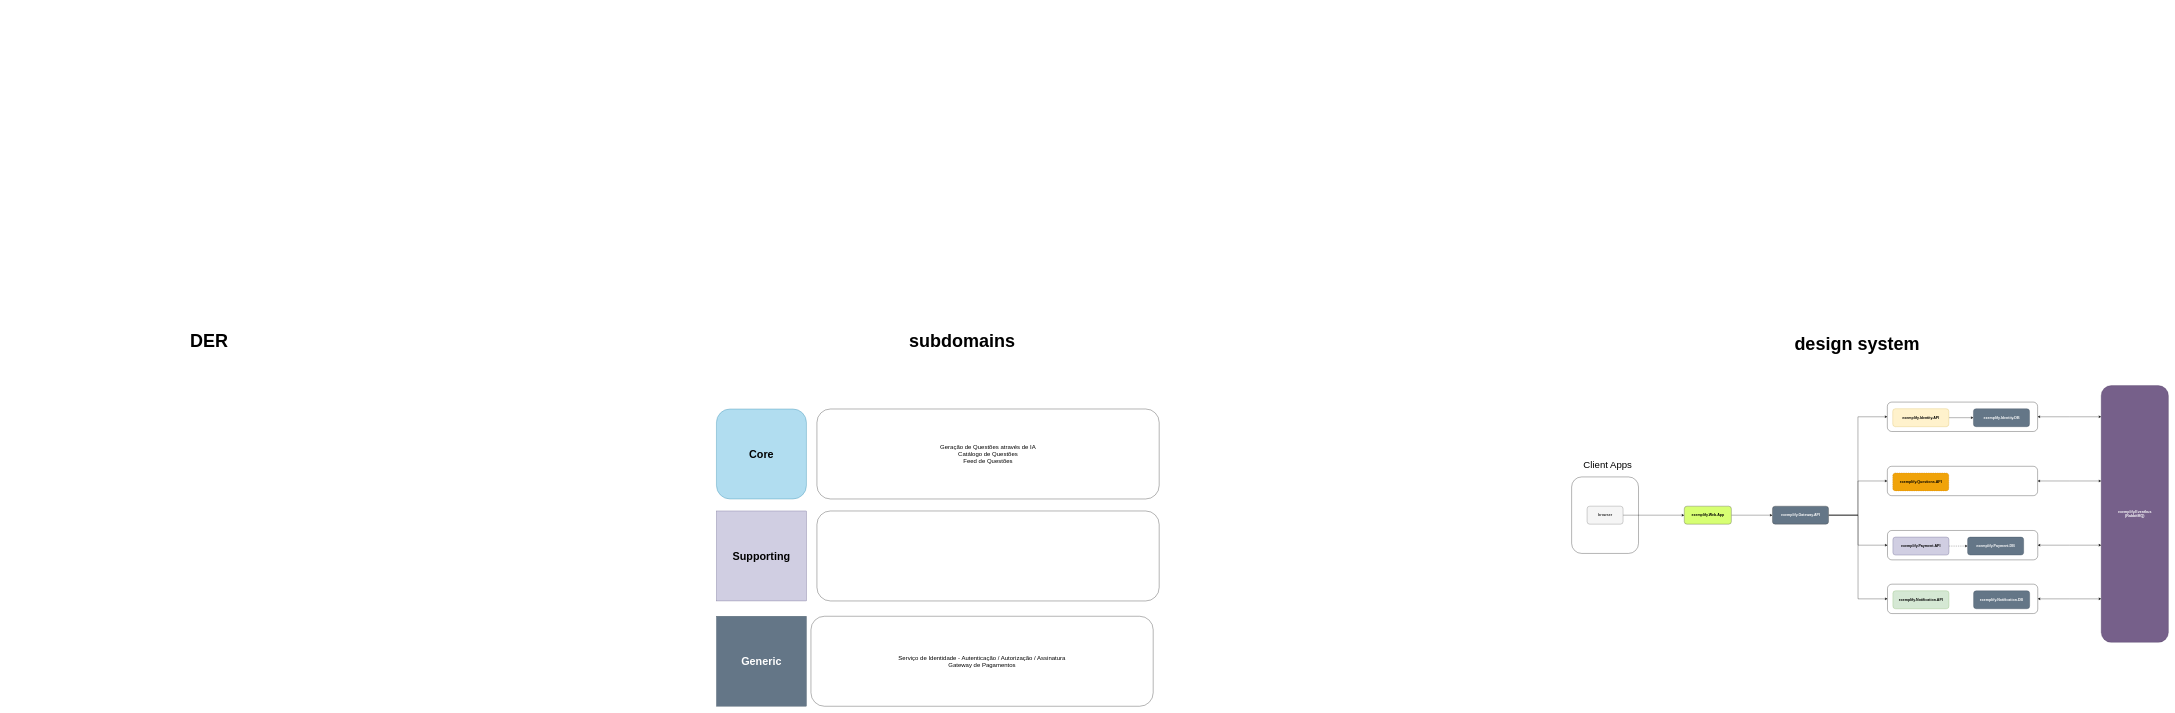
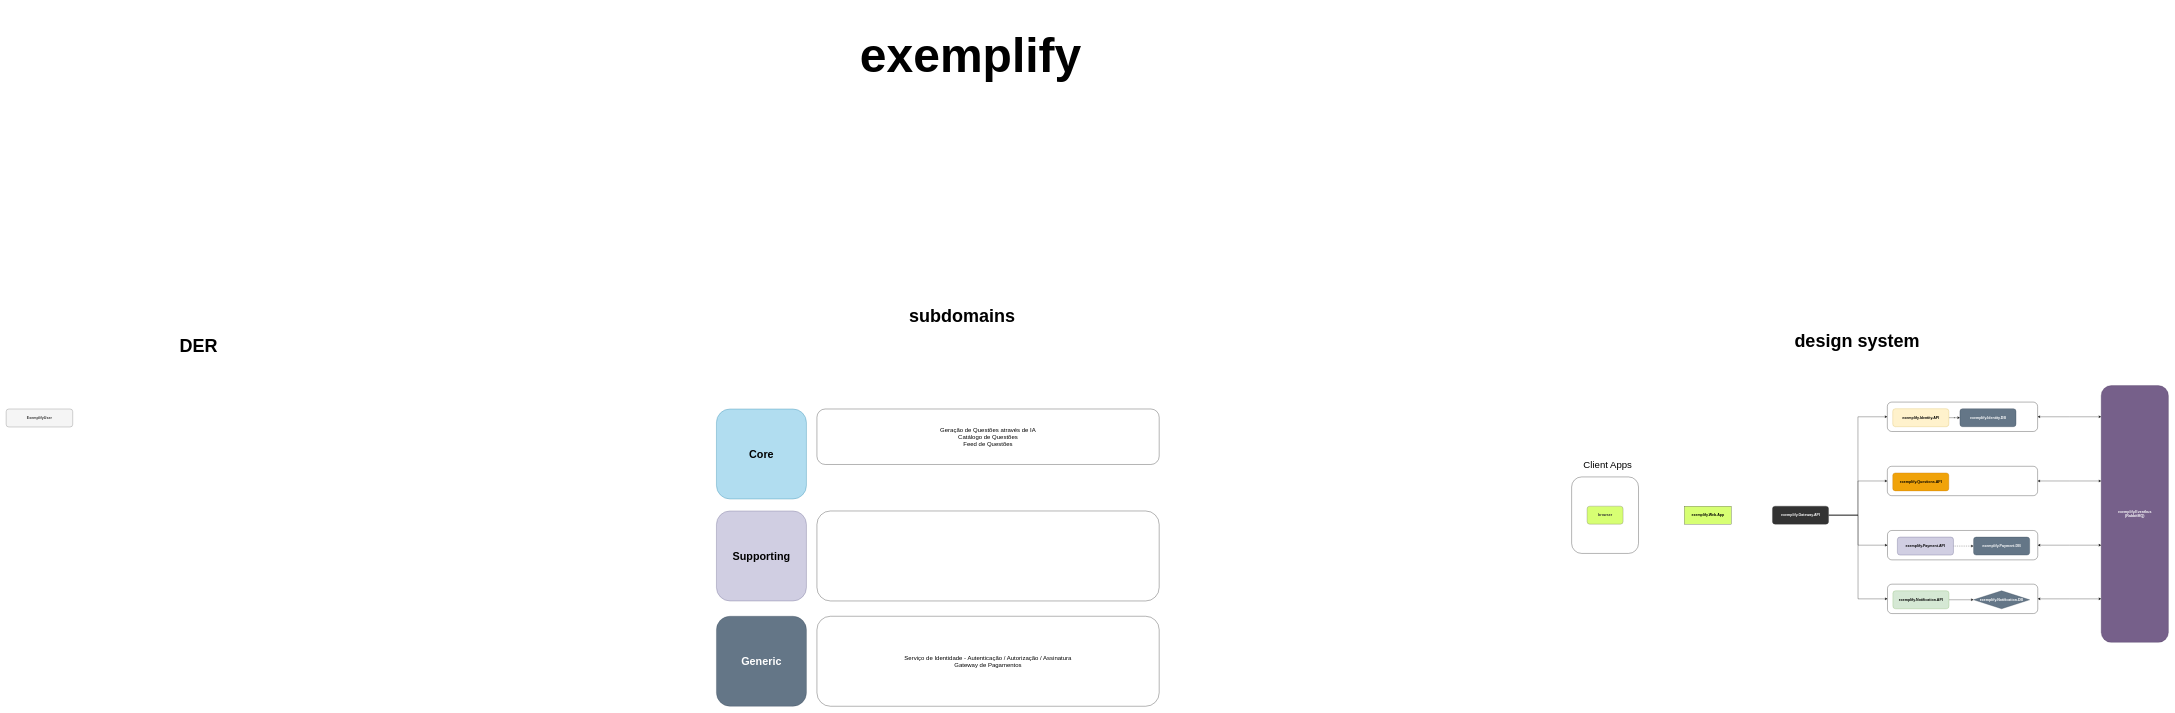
none -> (971, 55)
(209, 341) -> (199, 345)
(962, 341) -> (962, 315)
(1857, 344) -> (1857, 341)
(2002, 417) -> (1988, 417)
none -> (39, 418)
(988, 454) -> (988, 437)
(1921, 482) -> (1921, 482)
(1605, 515) -> (1605, 515)
(1681, 515) -> none
(1708, 515) -> (1708, 515)
(1769, 515) -> none
(1801, 515) -> (1801, 515)
(1921, 546) -> (1926, 546)
(1996, 546) -> (2002, 546)
(762, 556) -> (762, 556)
none -> (1970, 600)
(2002, 600) -> (2002, 600)
(762, 661) -> (762, 661)
(982, 661) -> (988, 661)
